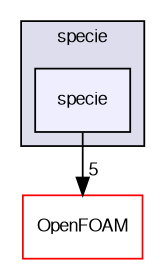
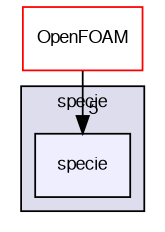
(83, 157) -> (83, 97)
